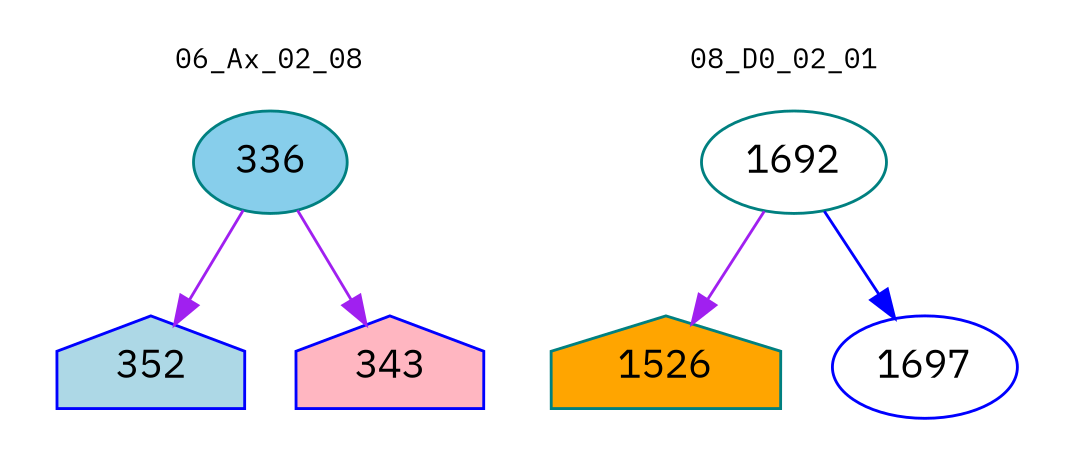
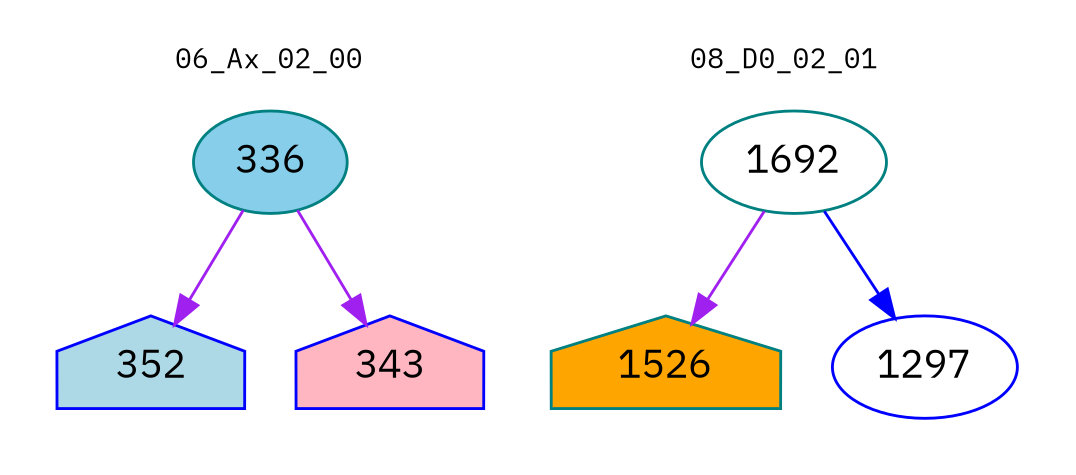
(270, 61) -> (270, 61)
(925, 367) -> (925, 367)
